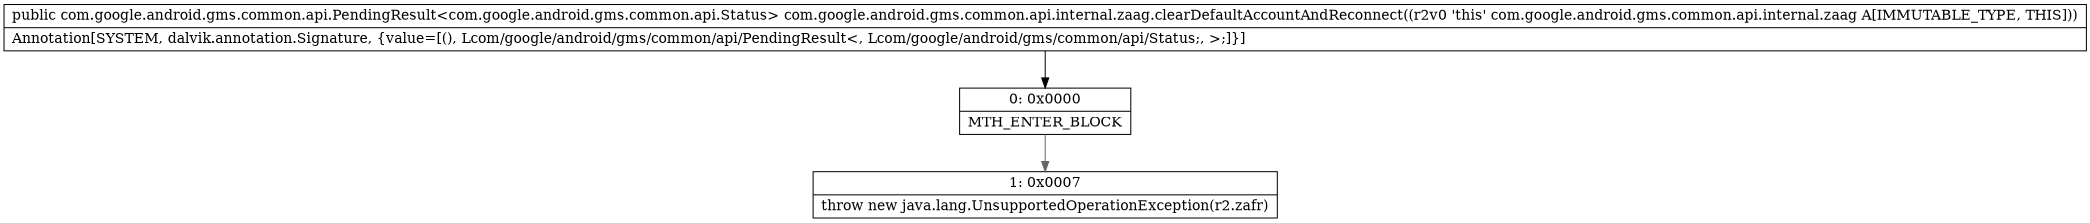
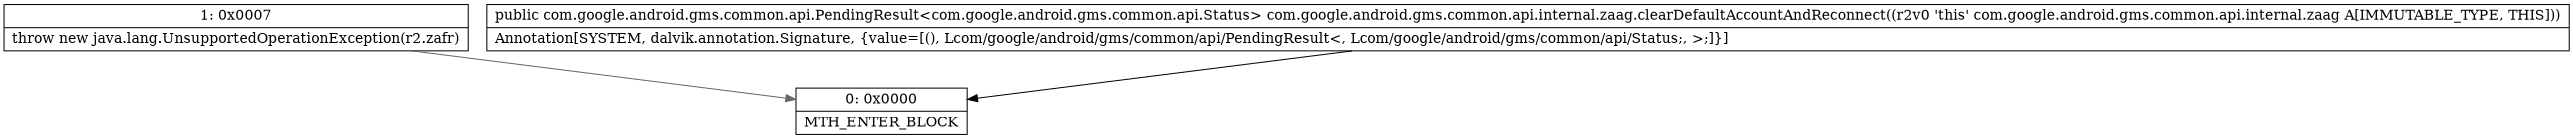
(1045, 148) -> (599, 75)
